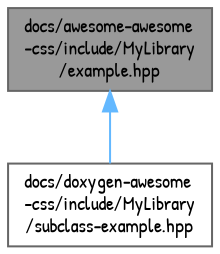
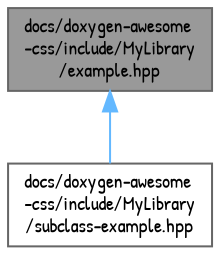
(110, 49) -> (110, 49)
